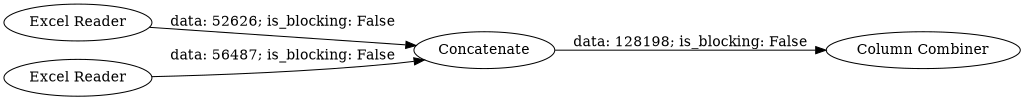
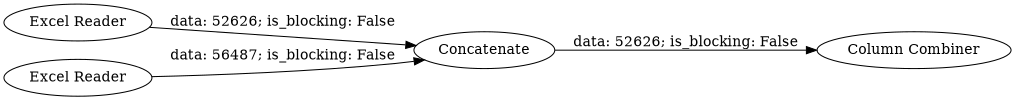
(690, 42) -> (686, 42)
